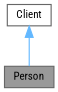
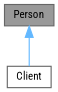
(29, 52) -> (29, 52)
